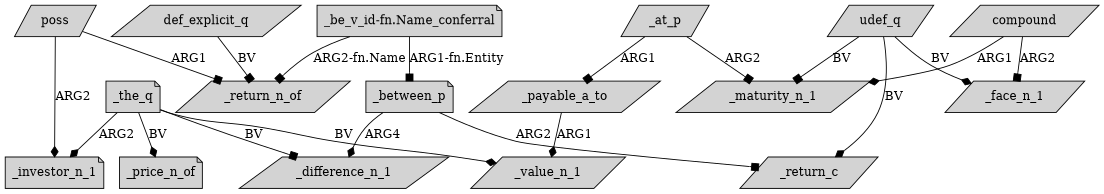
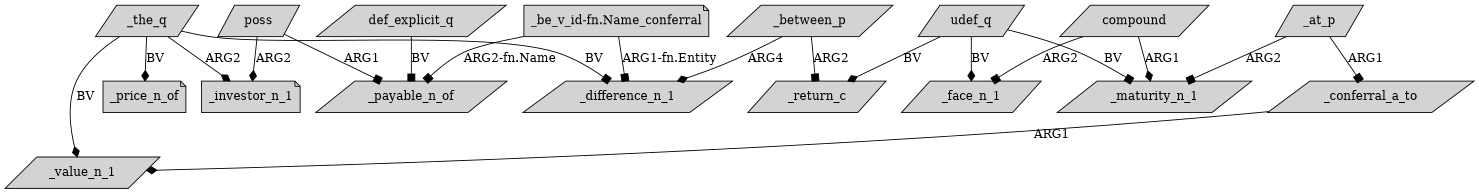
(410, 54) -> (621, 54)
(133, 97) -> (147, 21)
(263, 97) -> (411, 97)
(410, 97) -> (810, 21)
(565, 97) -> (1371, 97)
